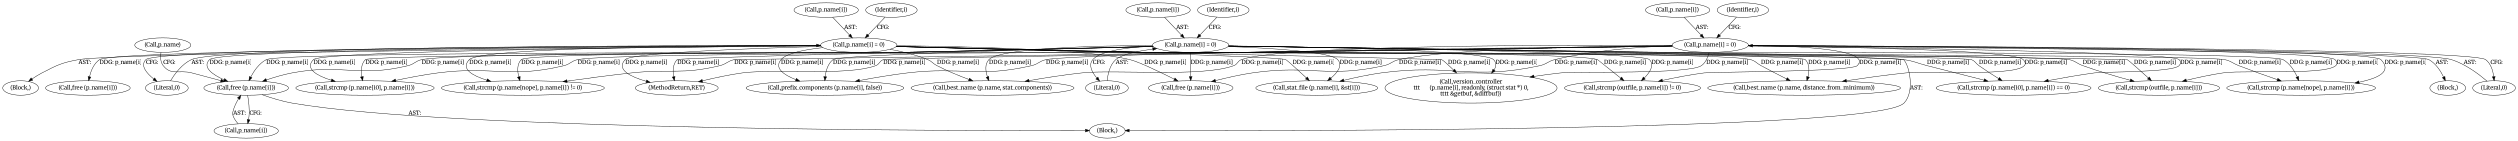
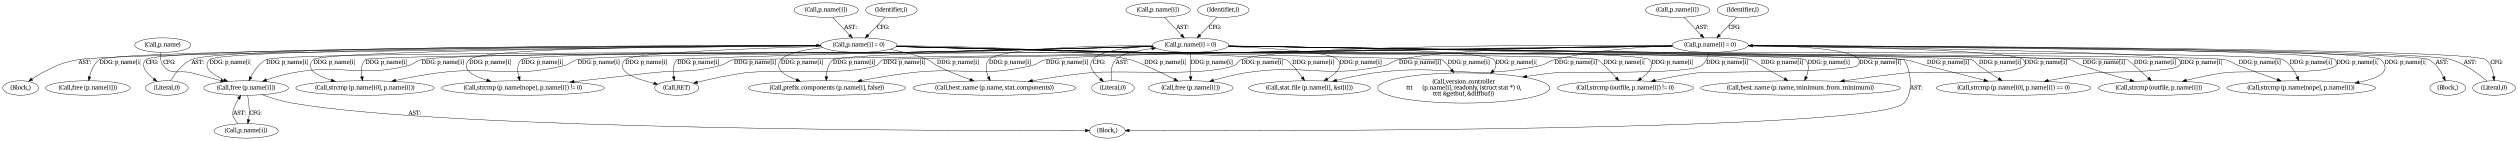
(677, 88) -> (677, 88)
(1804, 88) -> (1800, 88)
